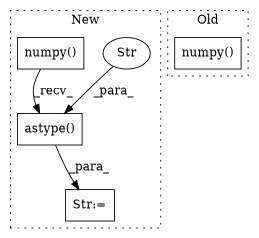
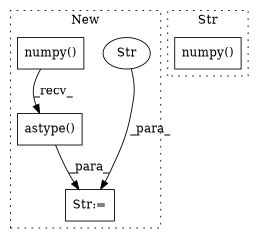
(208, 21) -> (208, 21)
(92, 86) -> (128, 127)
